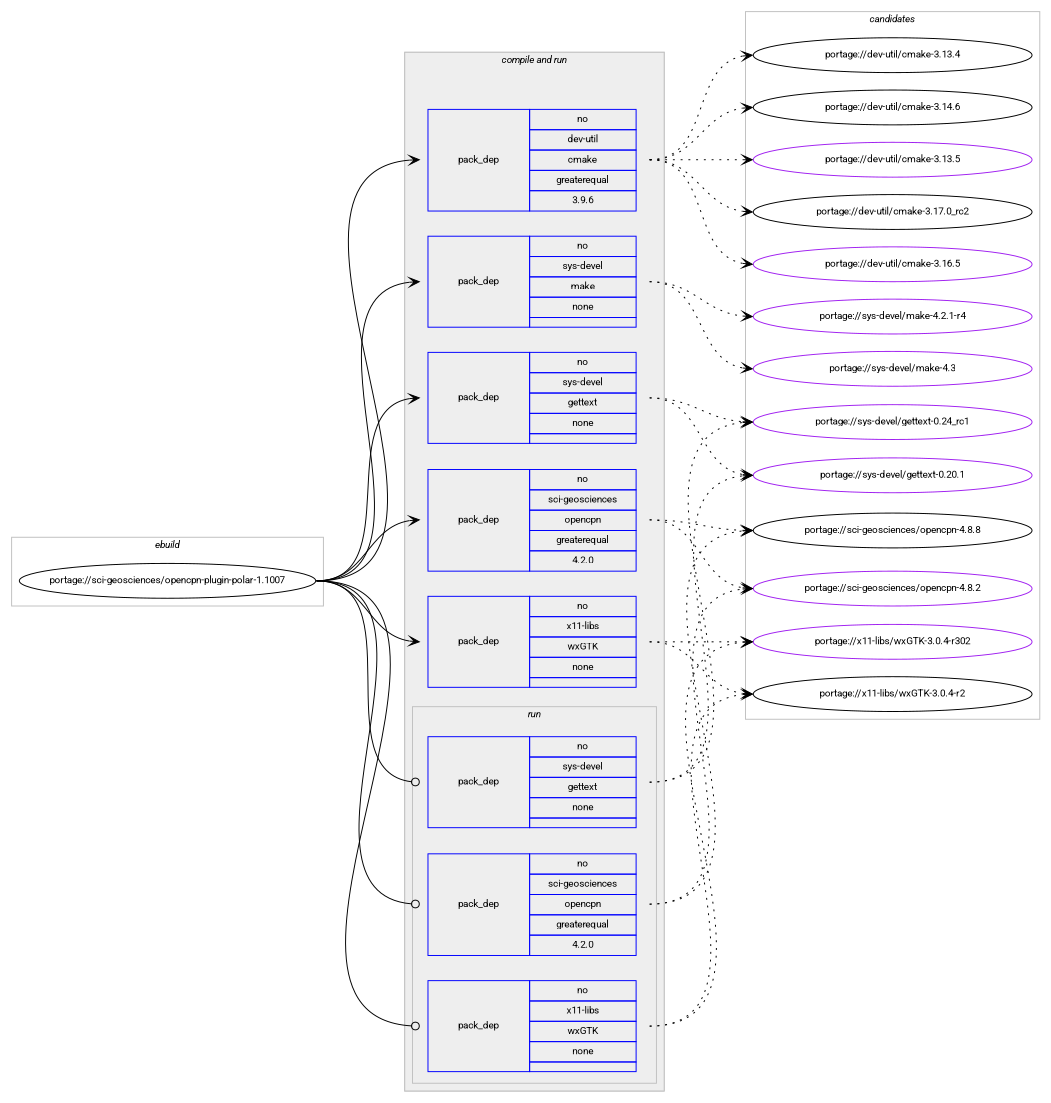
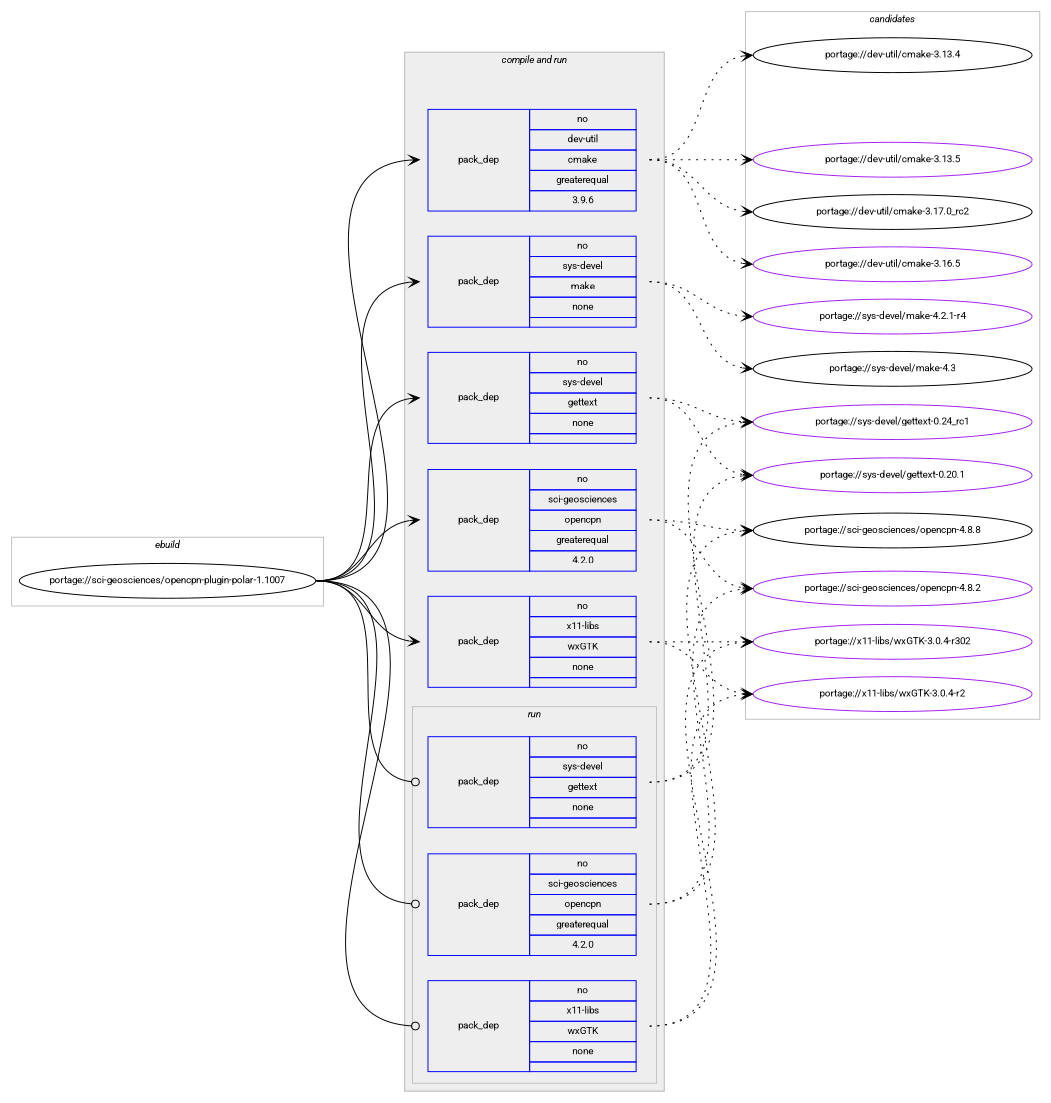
(893, 107) -> none
(893, 369) -> (893, 369)
(893, 694) -> (893, 694)
